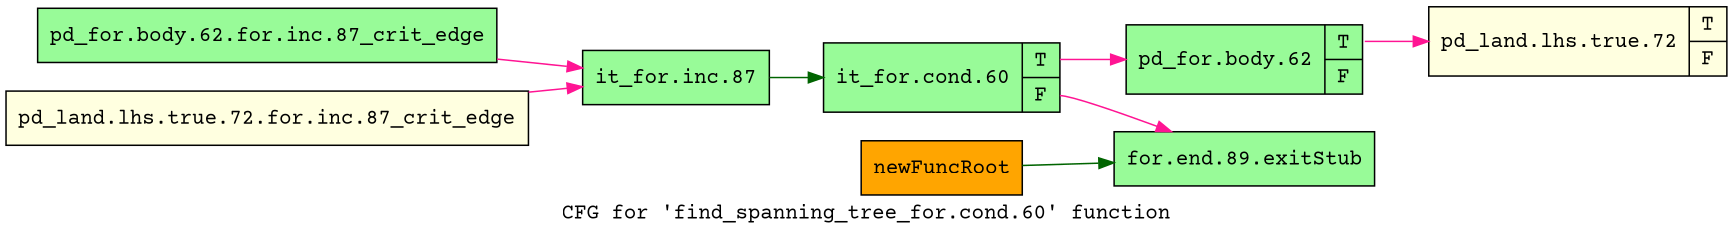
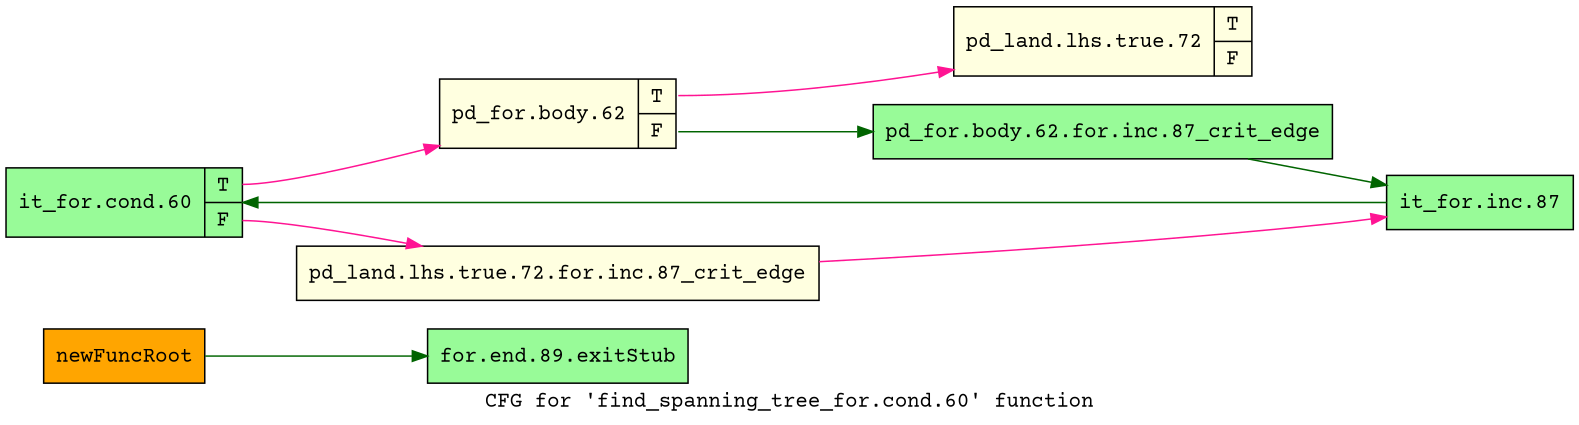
(1244, 59) -> (558, 114)
(532, 63) -> (1310, 171)
(1109, 109) -> (325, 229)
none -> (768, 132)
